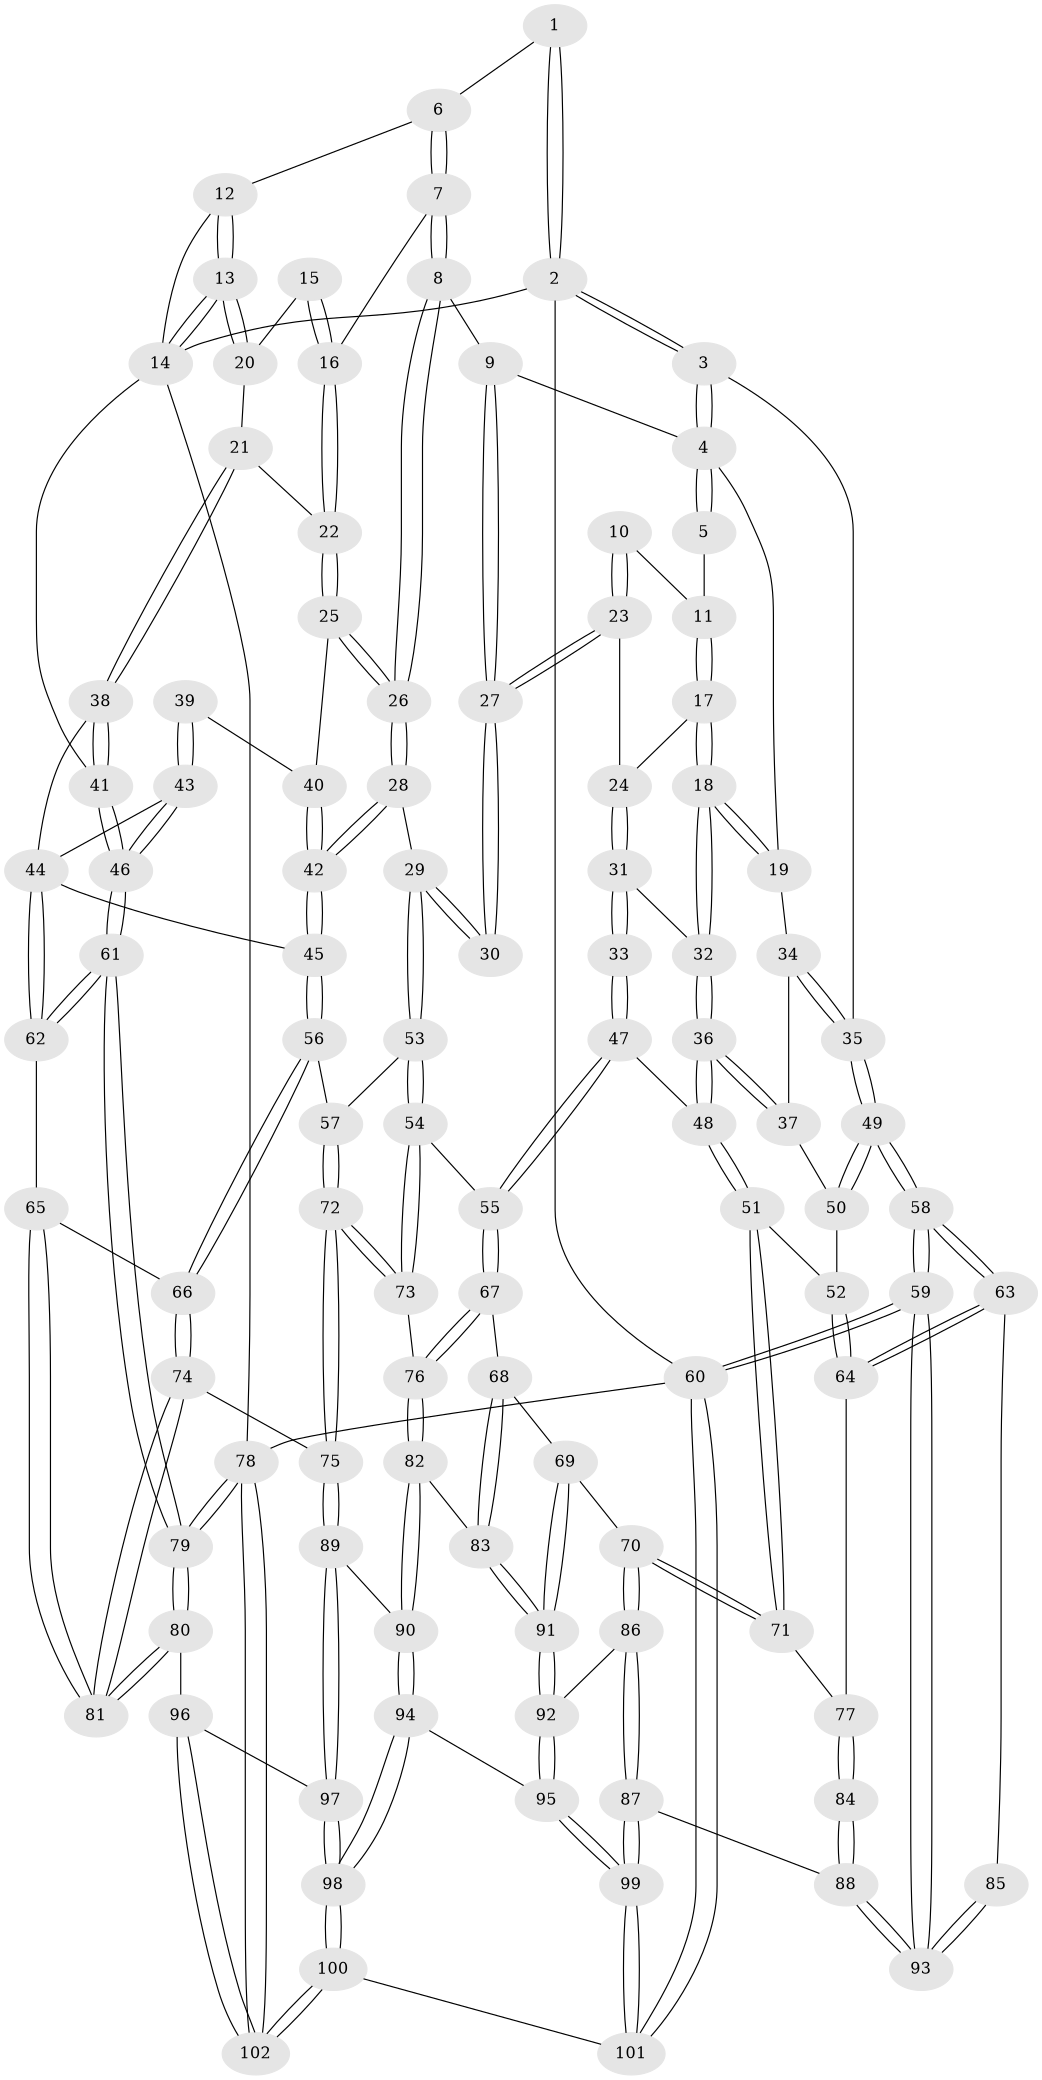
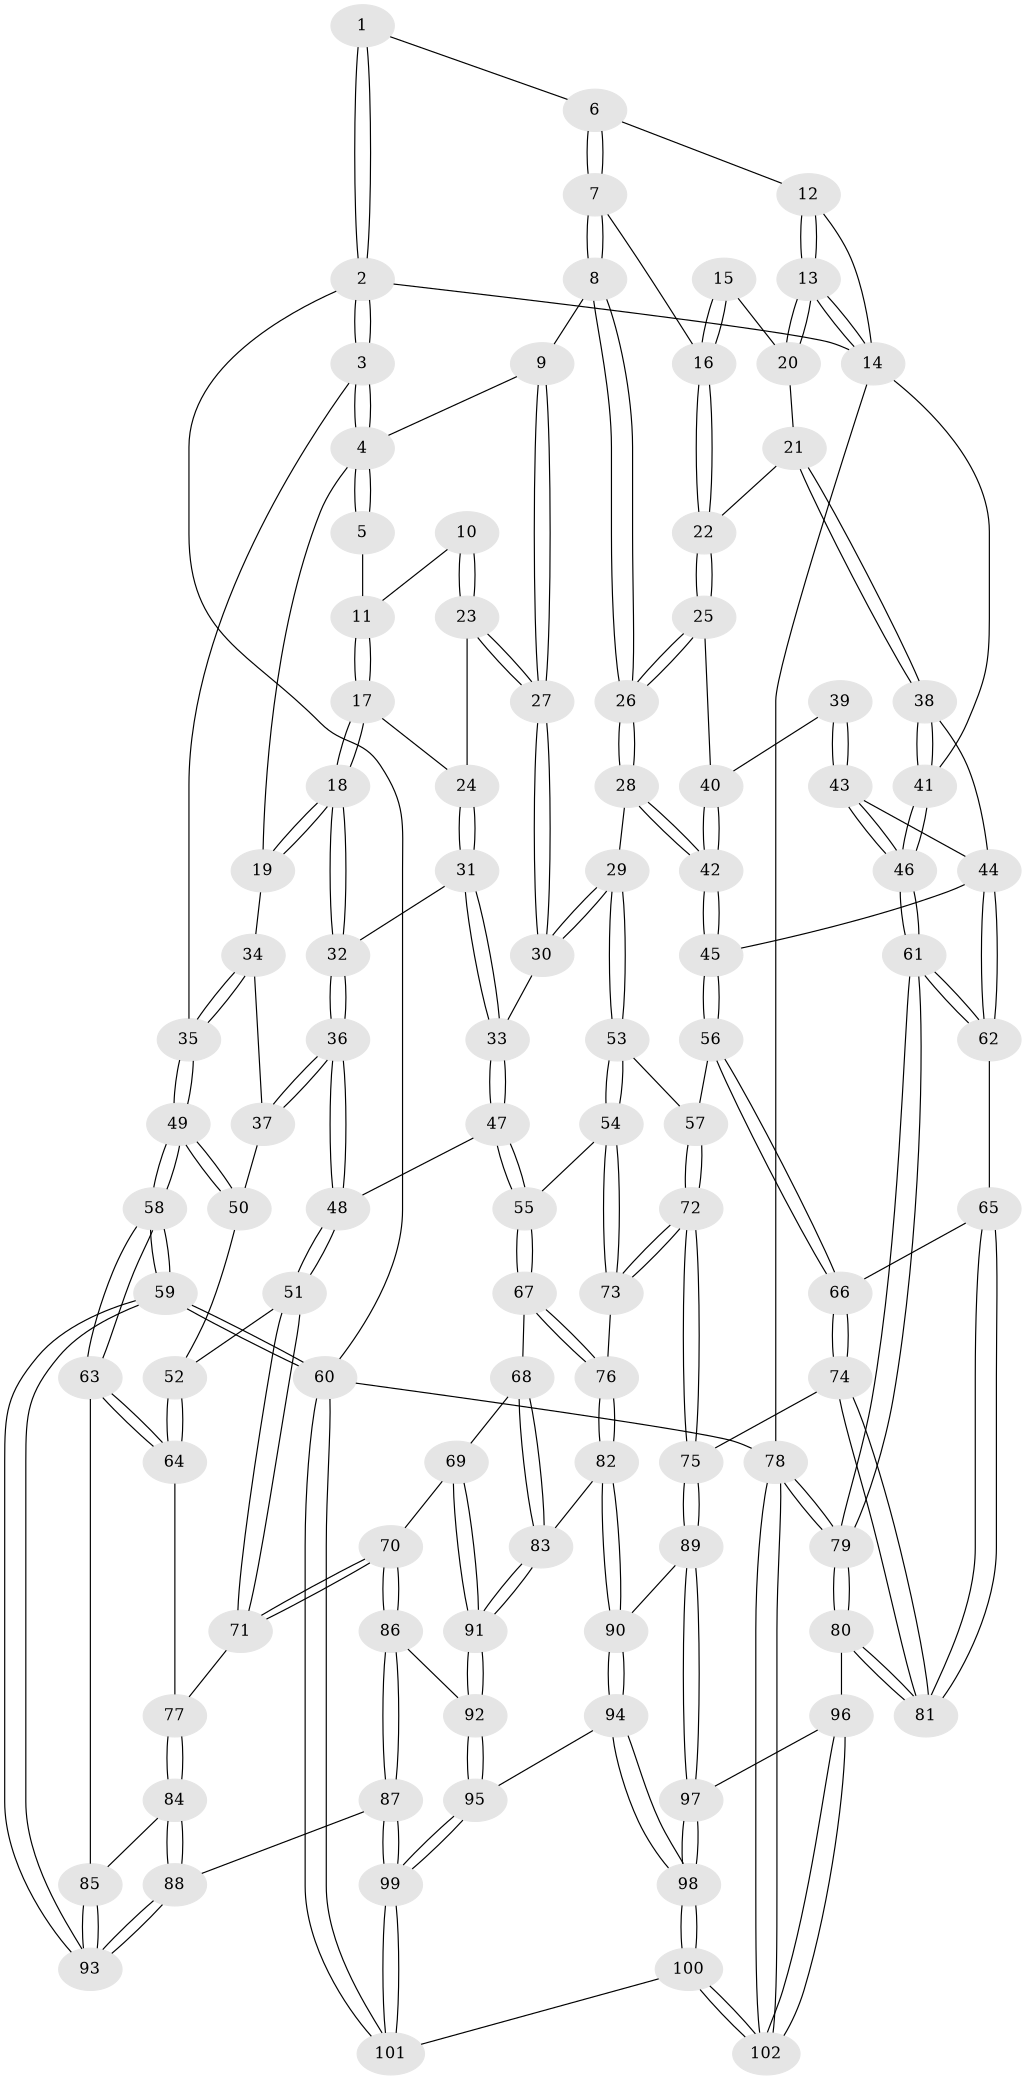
none -> (520, 998)
none -> (133, 1842)
